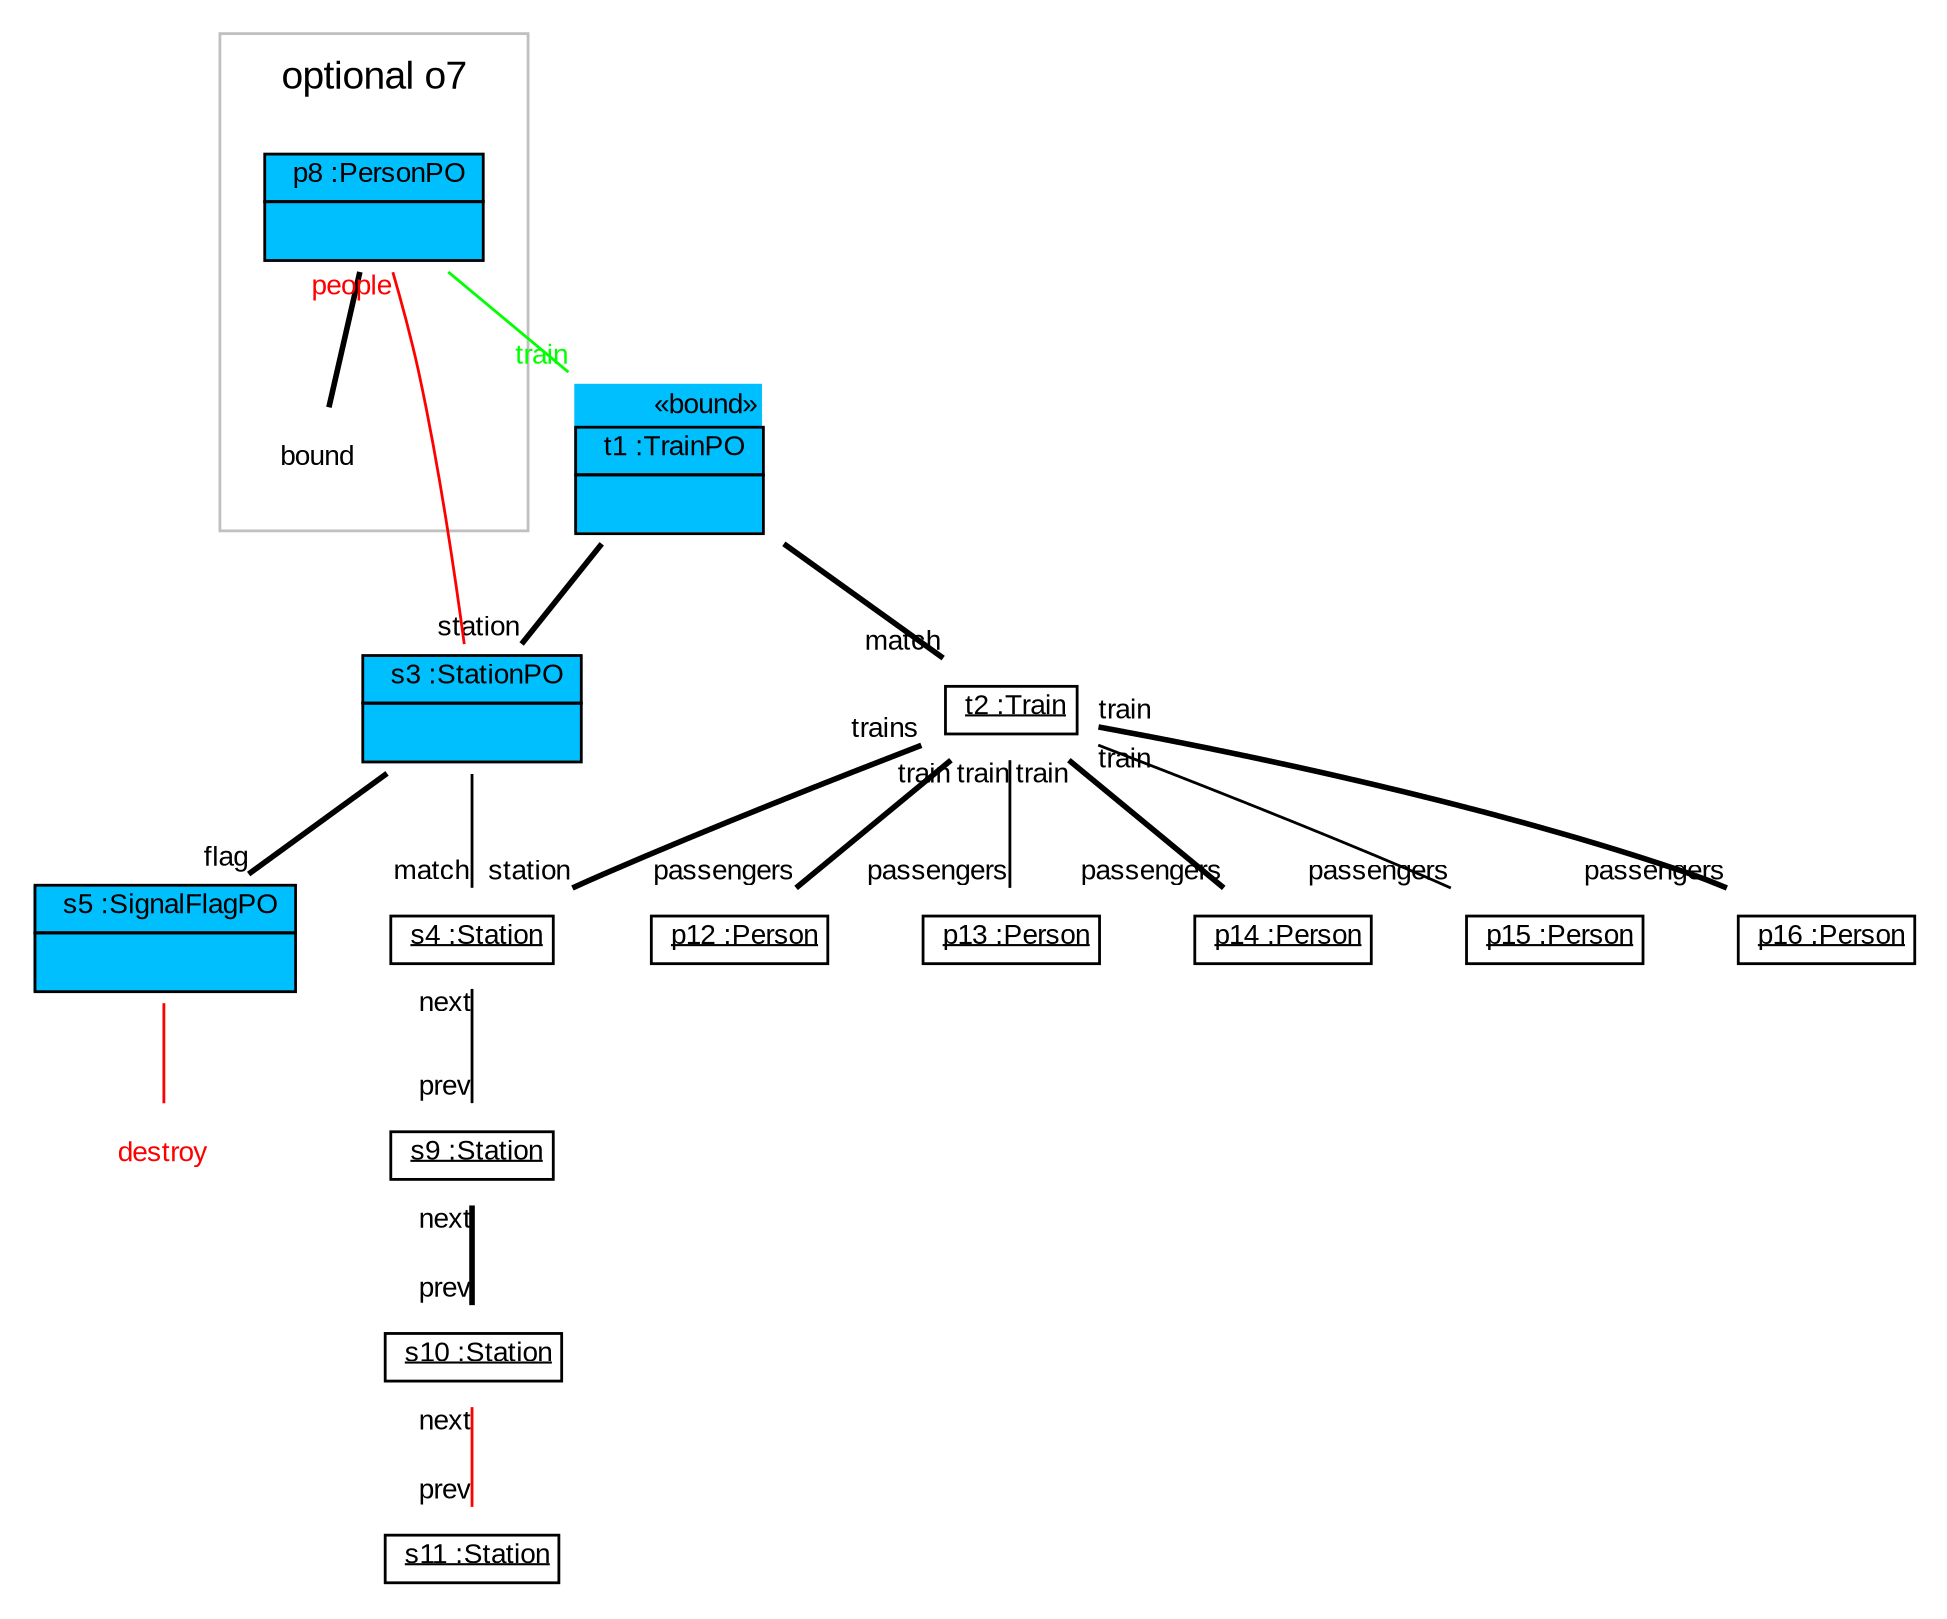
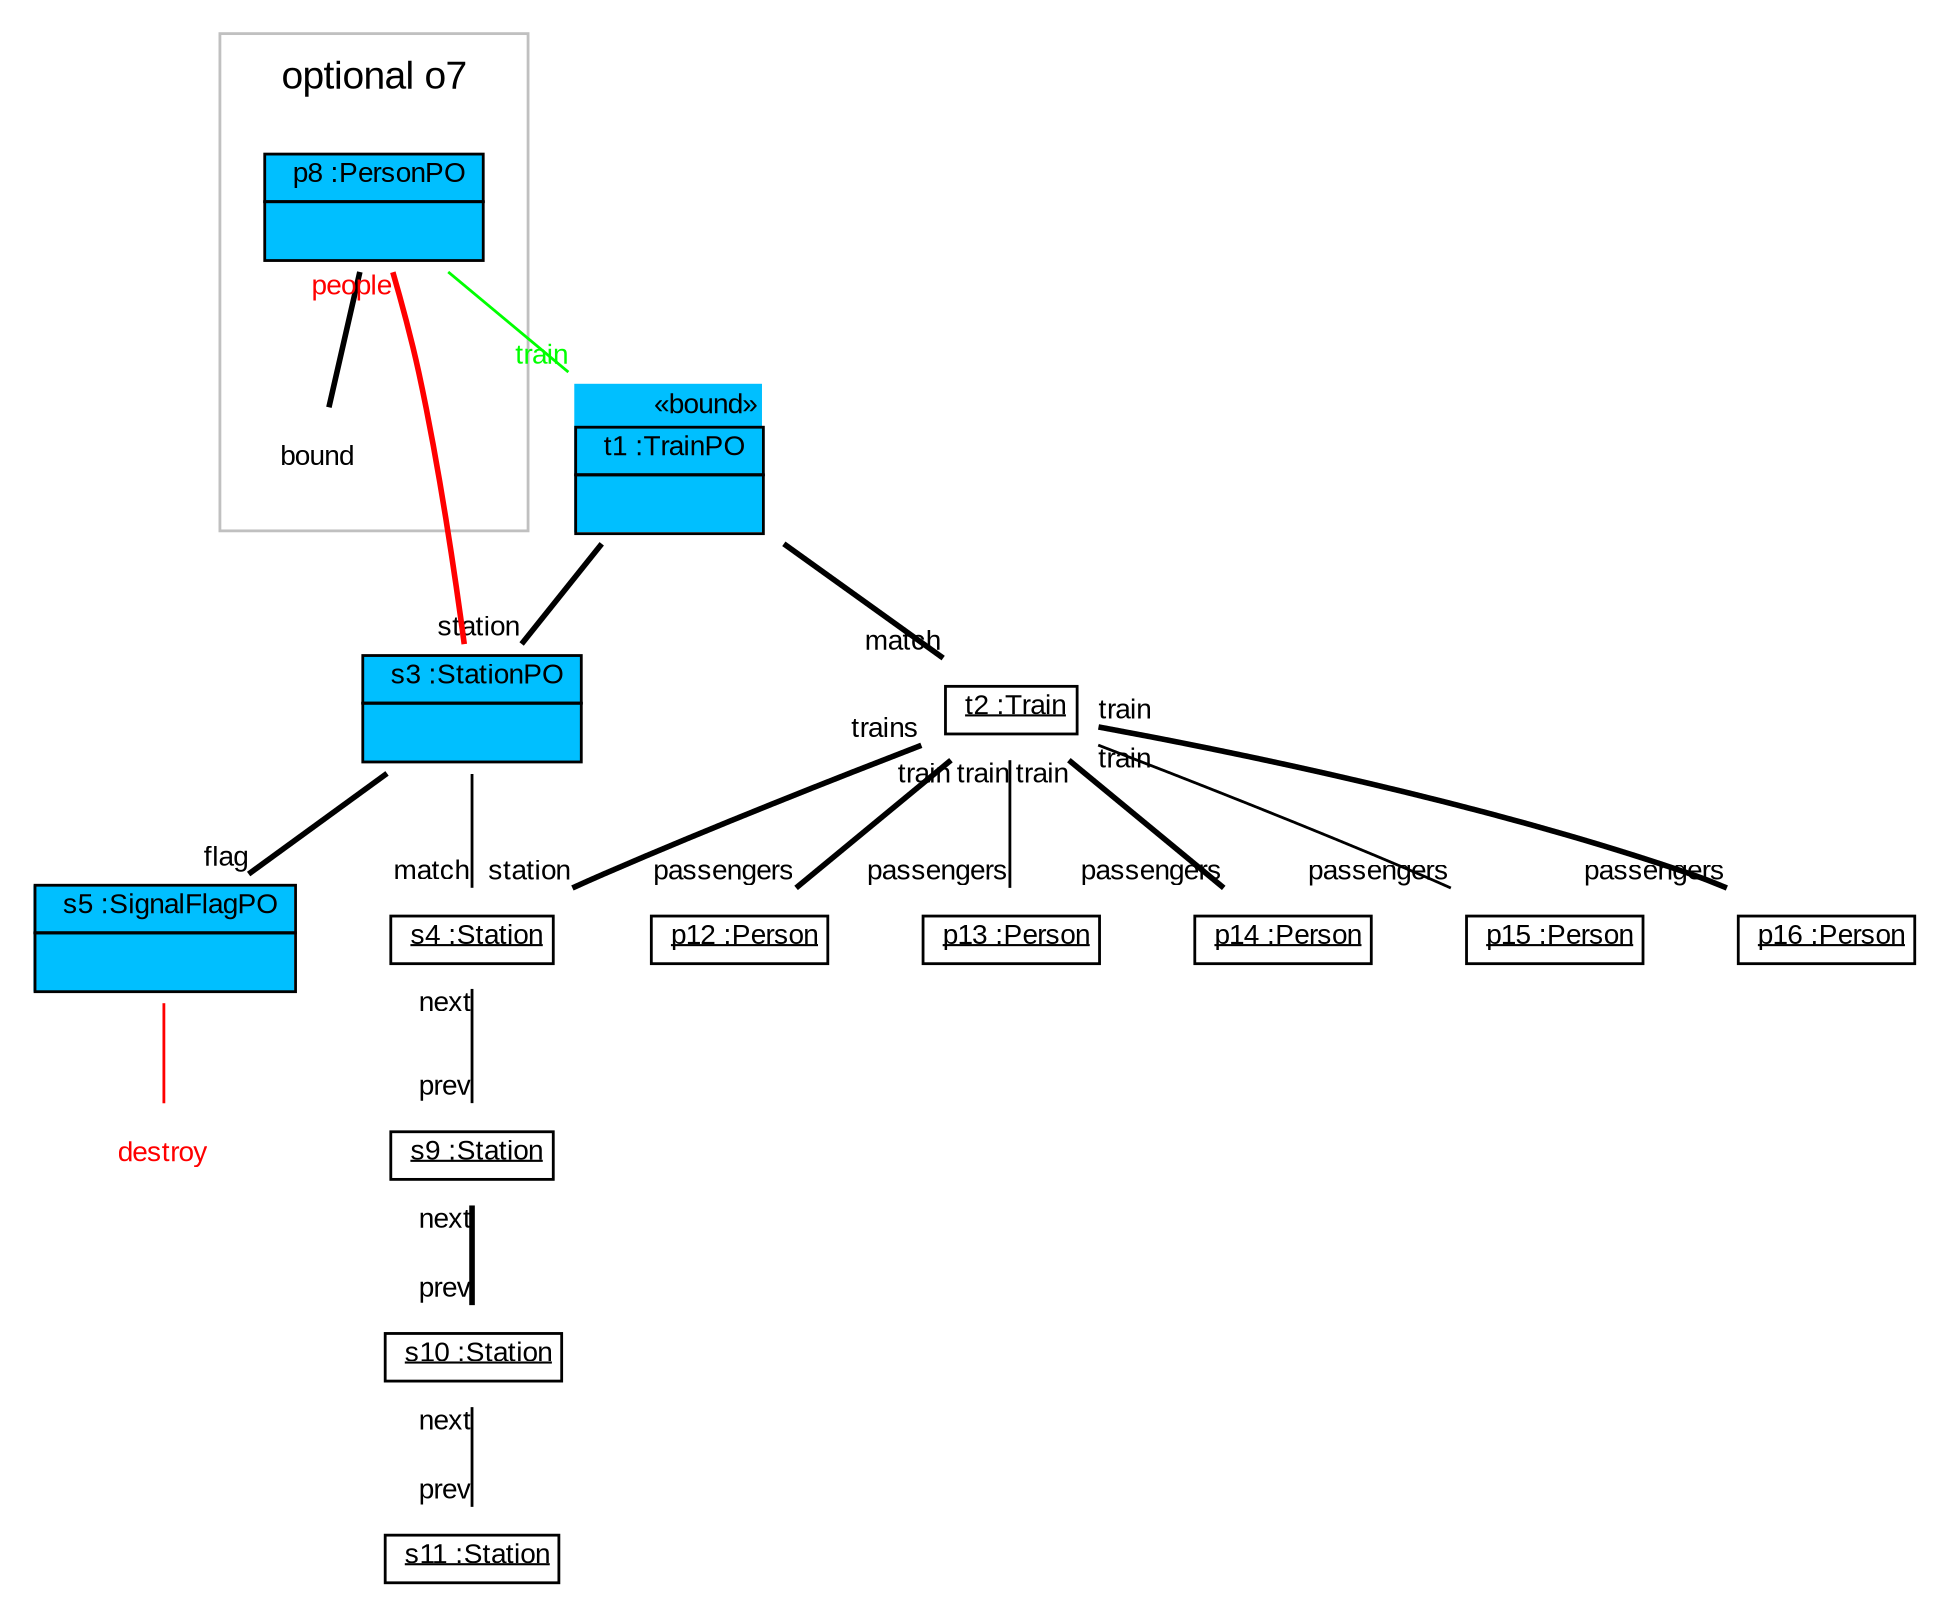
(435, 457) -> (435, 457)
(472, 1457) -> (472, 1457)
